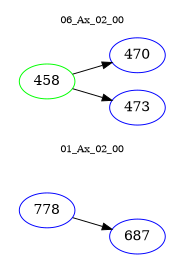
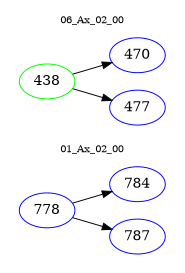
(47, 81) -> (47, 81)
(137, 108) -> (137, 108)
none -> (137, 184)
(137, 237) -> (137, 237)
